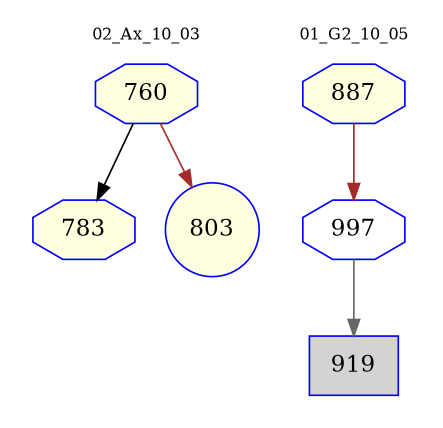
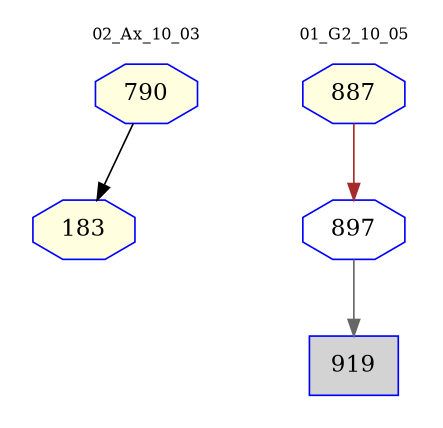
(146, 94) -> (146, 94)
(84, 230) -> (84, 230)
(212, 230) -> none
(354, 230) -> (354, 230)
